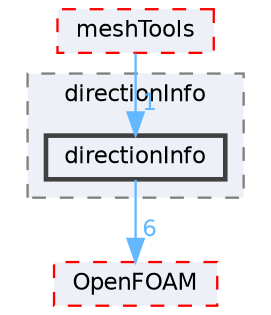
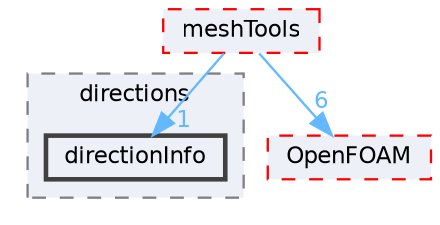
(136, 95) -> (136, 95)
(136, 212) -> (288, 86)
